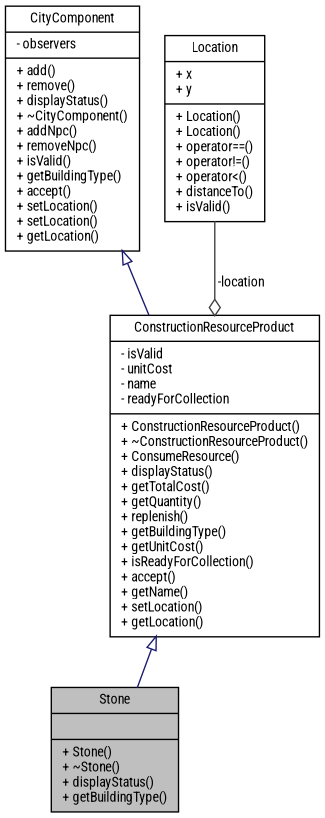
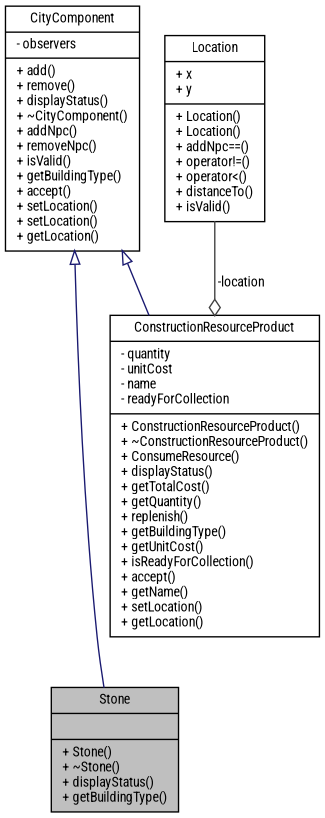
(215, 147) -> (213, 147)
(142, 354) -> (146, 354)
(144, 669) -> (84, 477)
